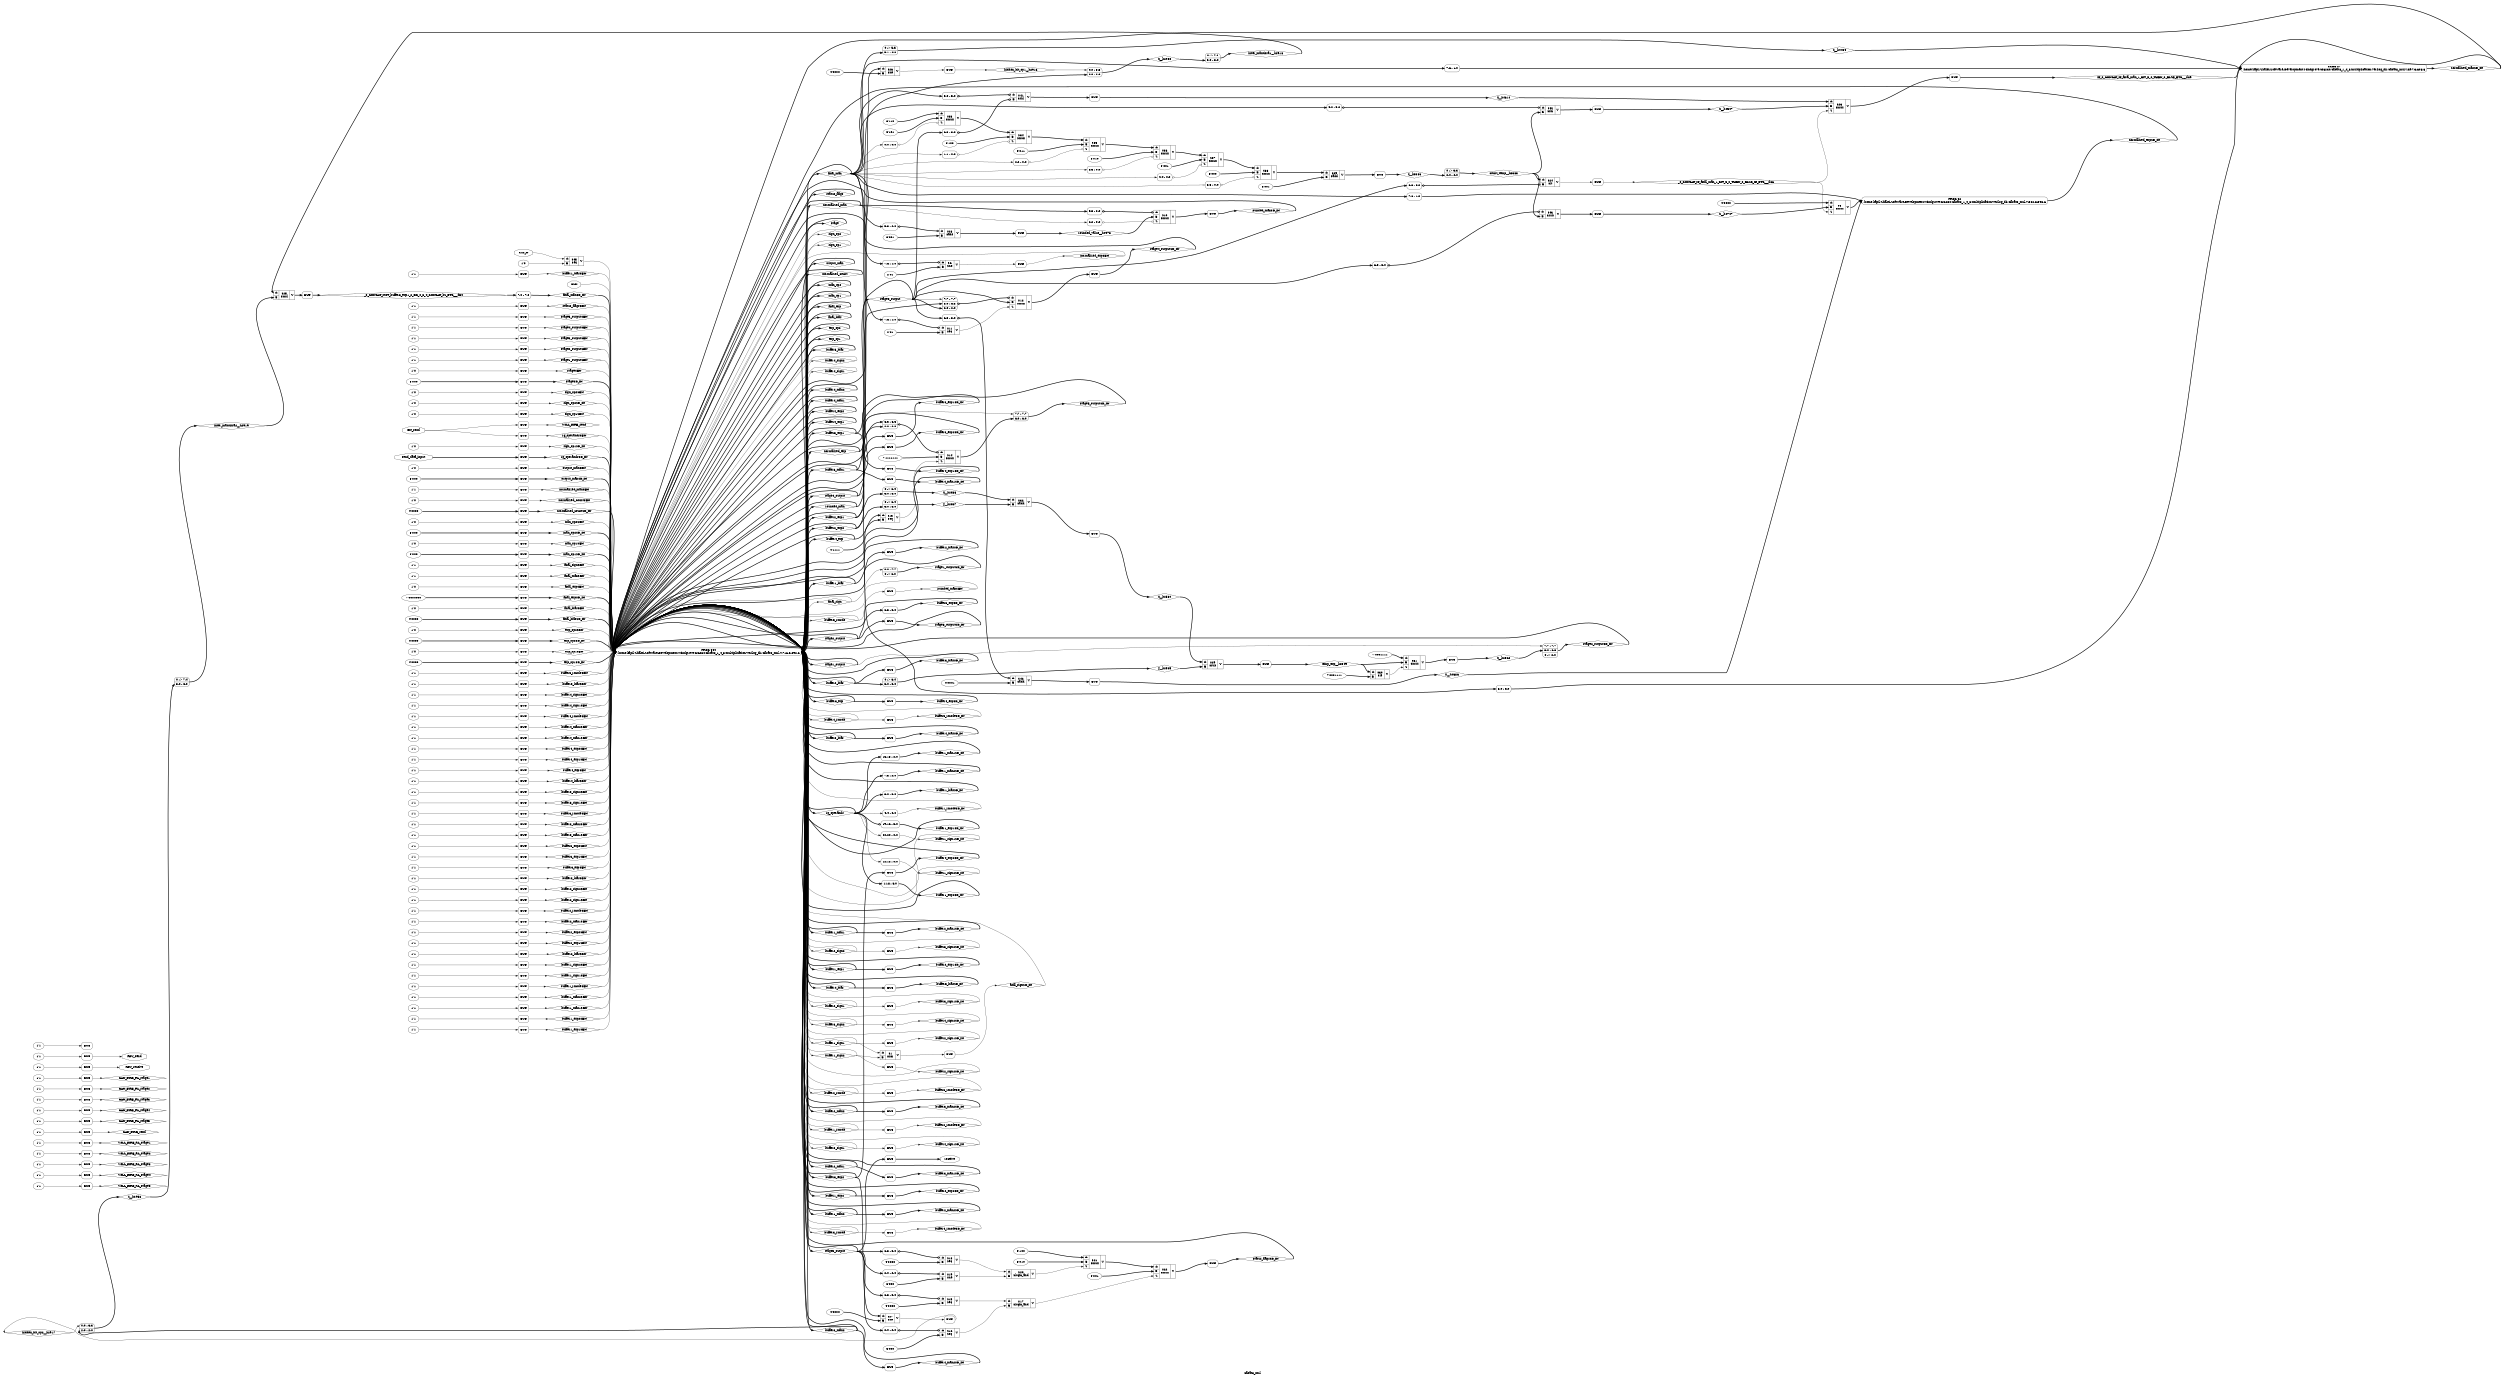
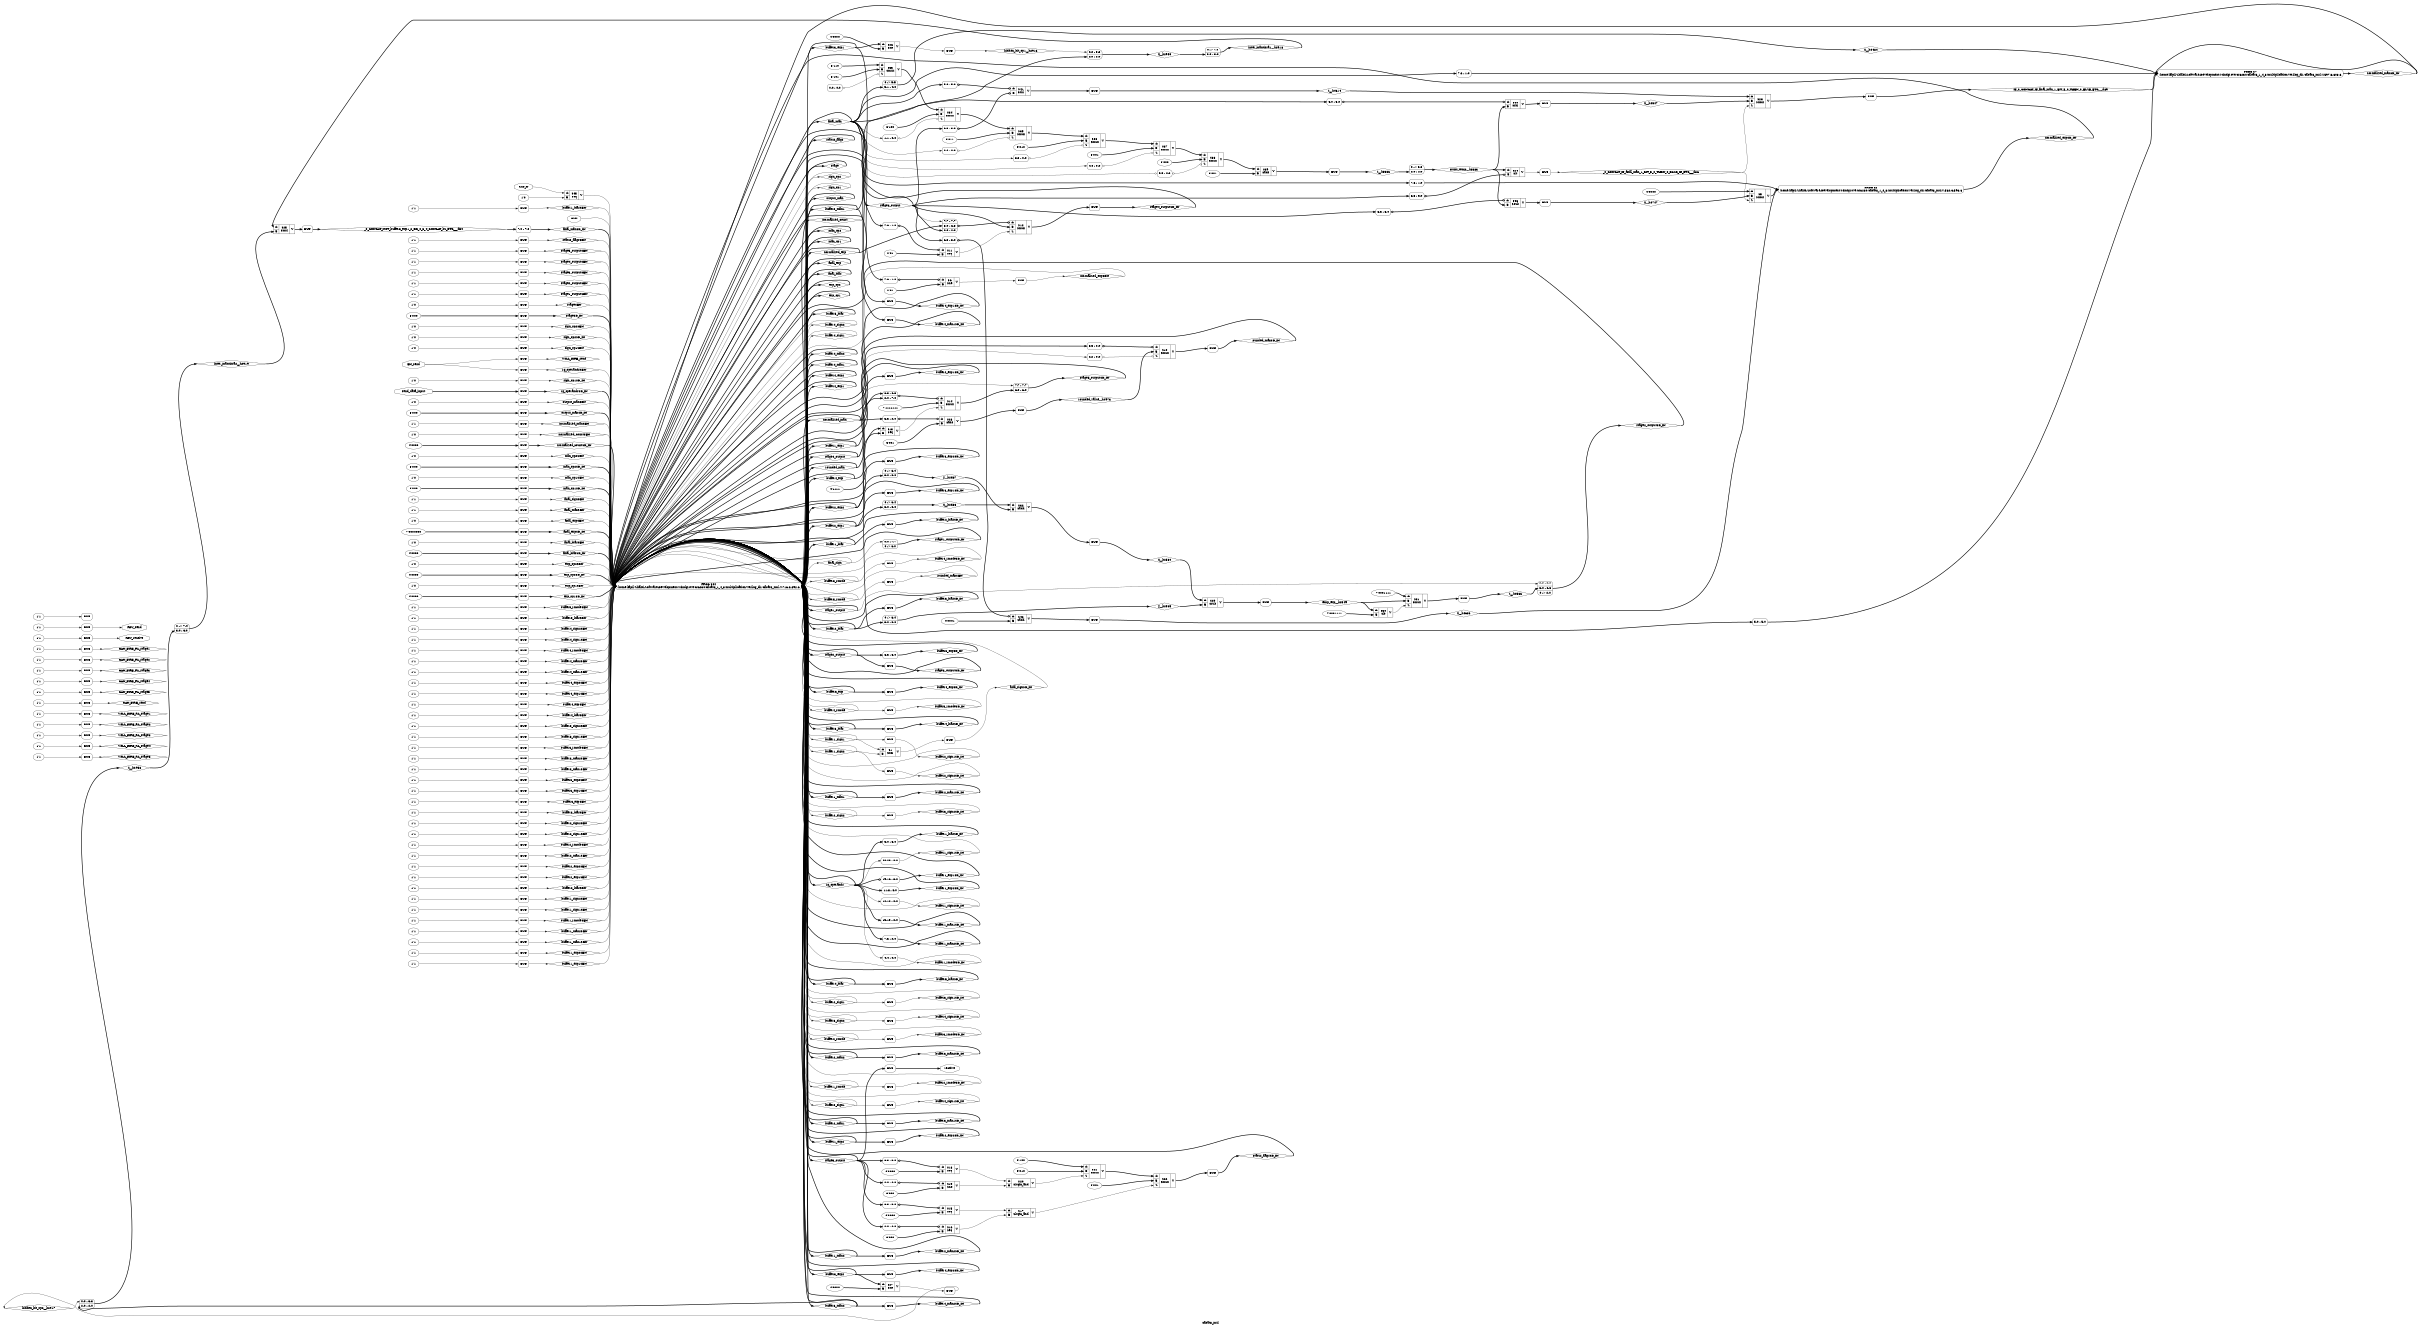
(869, 152) -> none
(890, 427) -> (890, 398)
